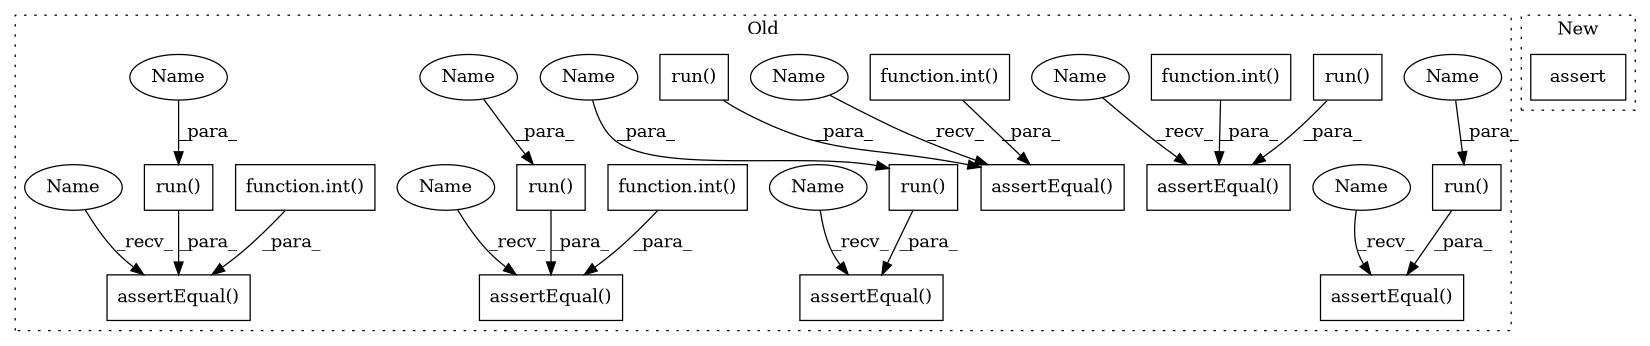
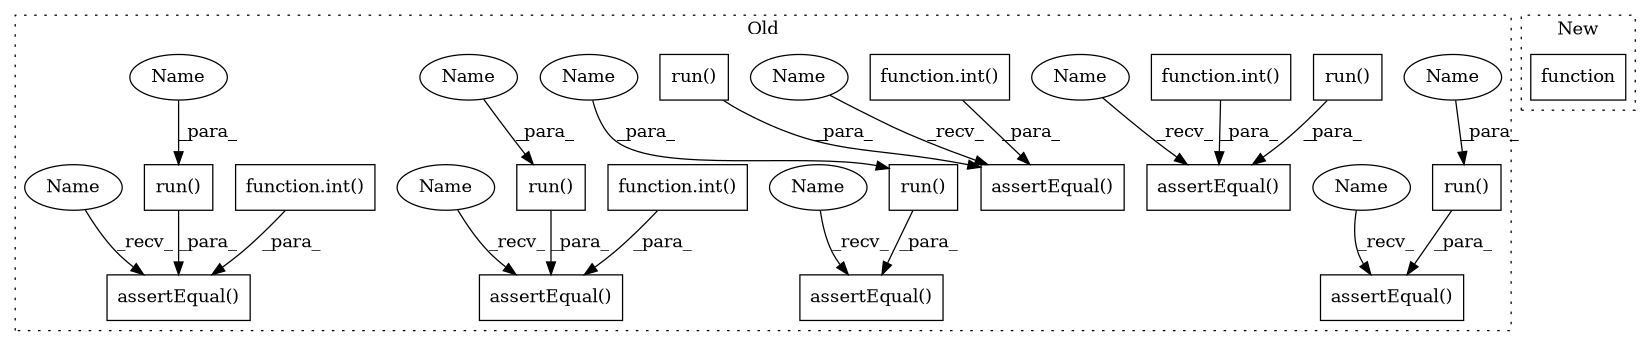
(1578, 77) -> (1578, 77)
